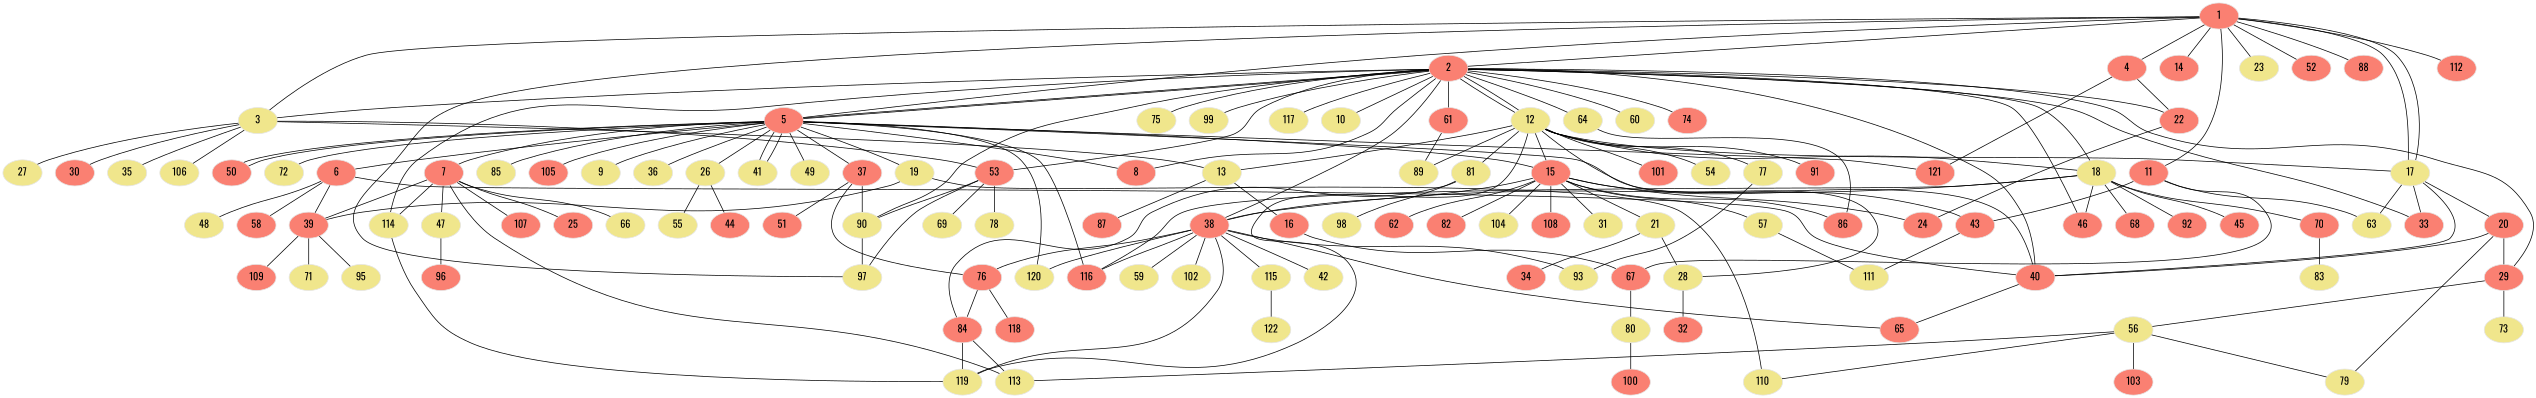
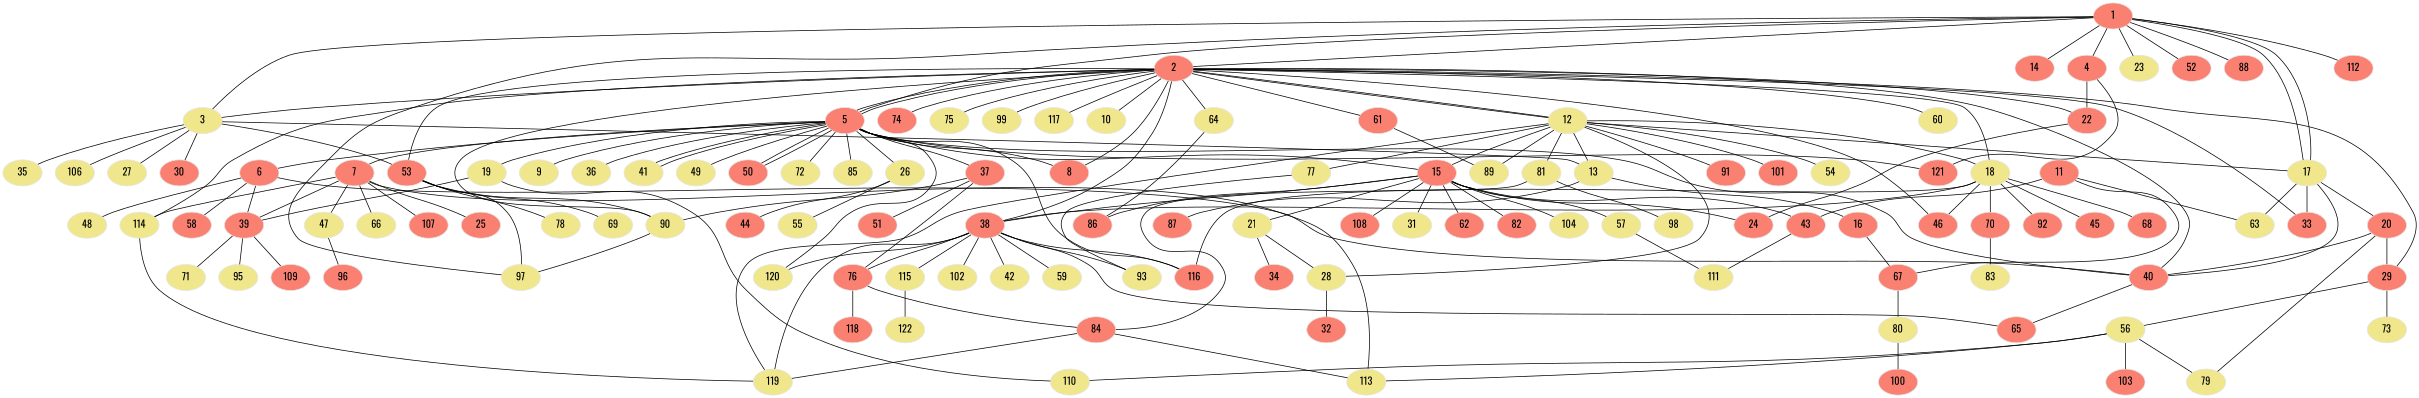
(2216, 108) -> none
(548, 173) -> none
